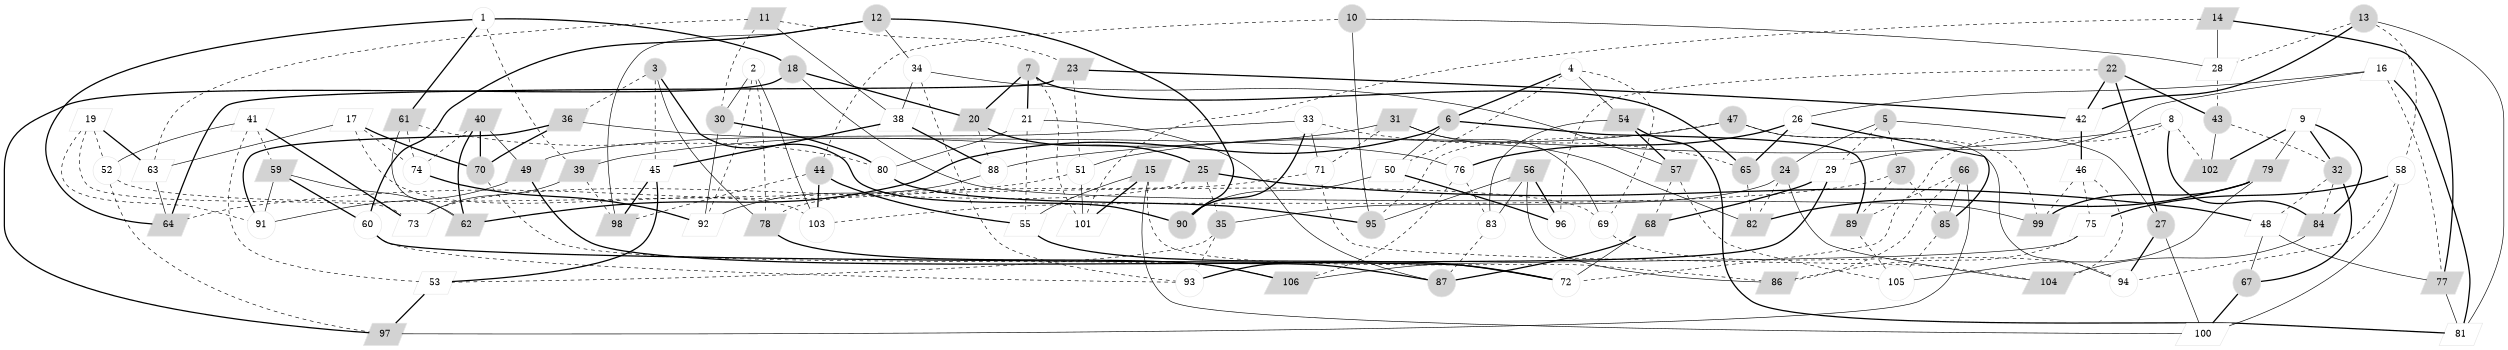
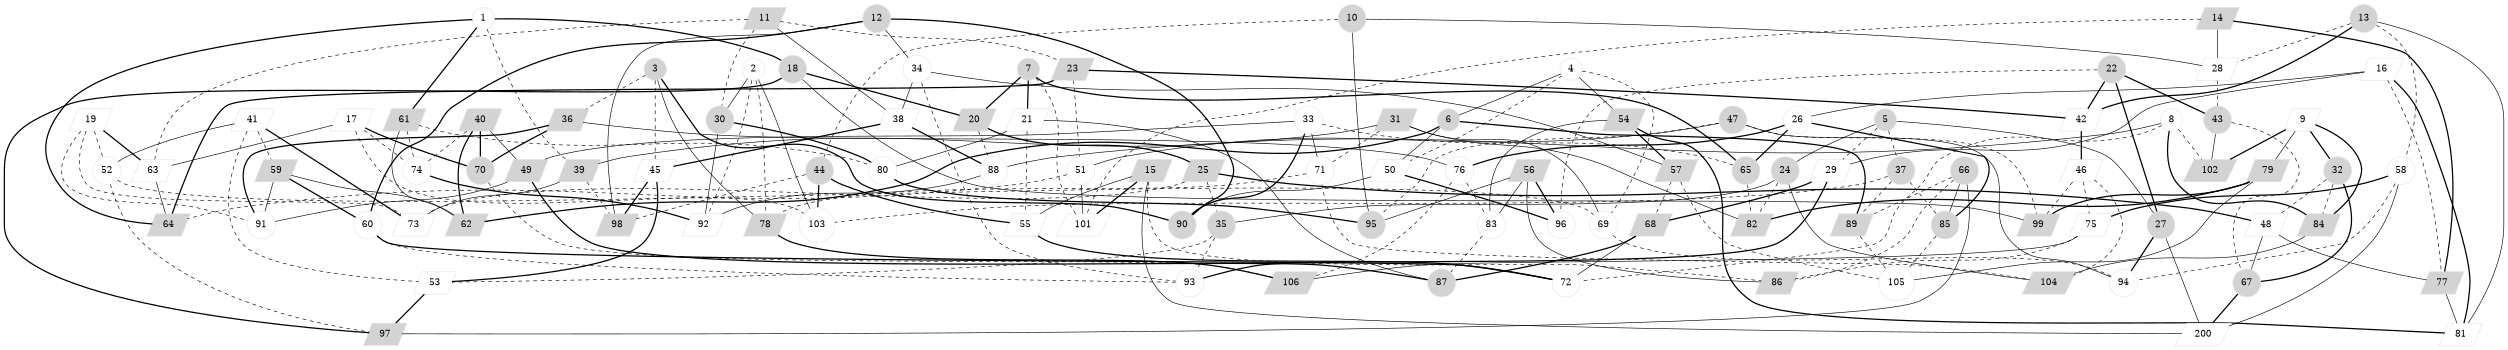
(1507, 96) -> (1507, 96)
(2279, 142) -> (2290, 189)
(2203, 334) -> (2203, 334)
